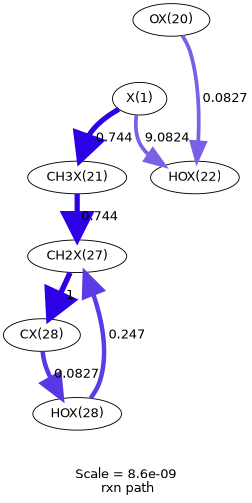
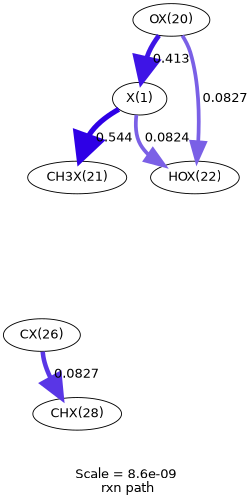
none -> (152, 46)
(113, 138) -> (113, 138)
(165, 138) -> (165, 138)
(77, 256) -> none
(42, 335) -> (42, 335)
(77, 414) -> (77, 414)
